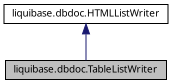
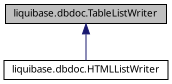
(86, 47) -> (86, 47)
